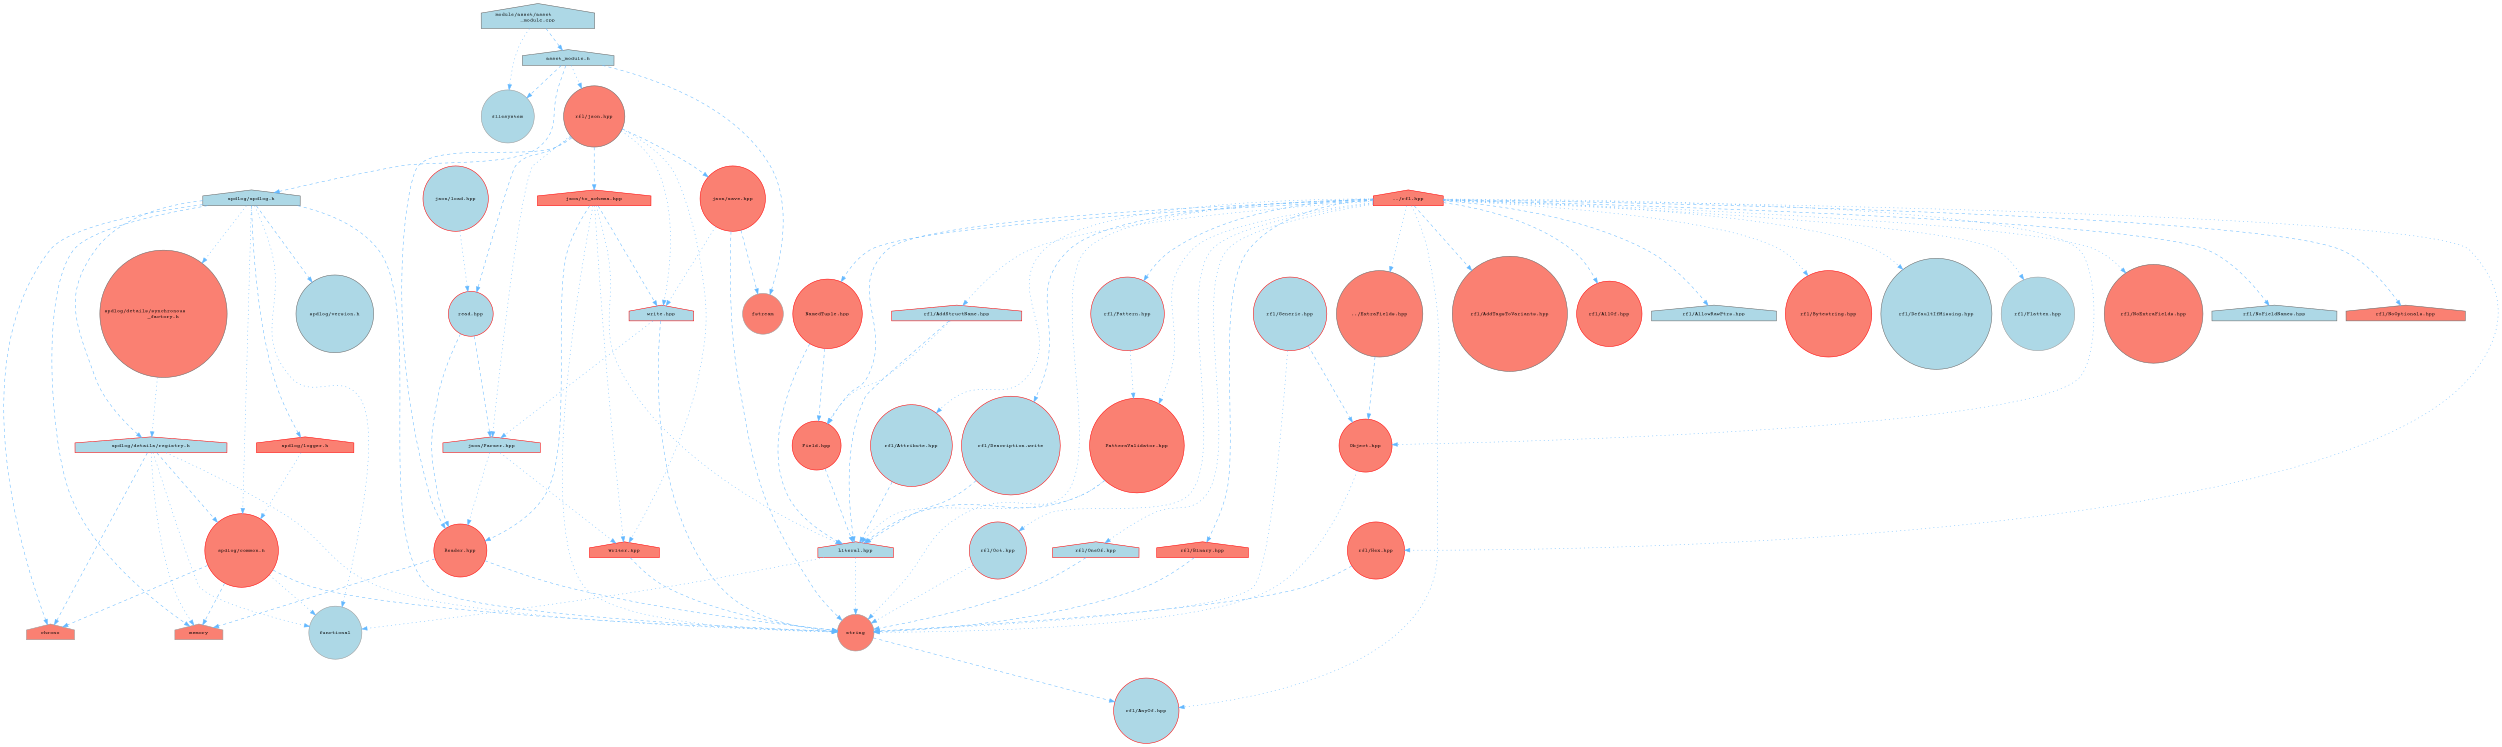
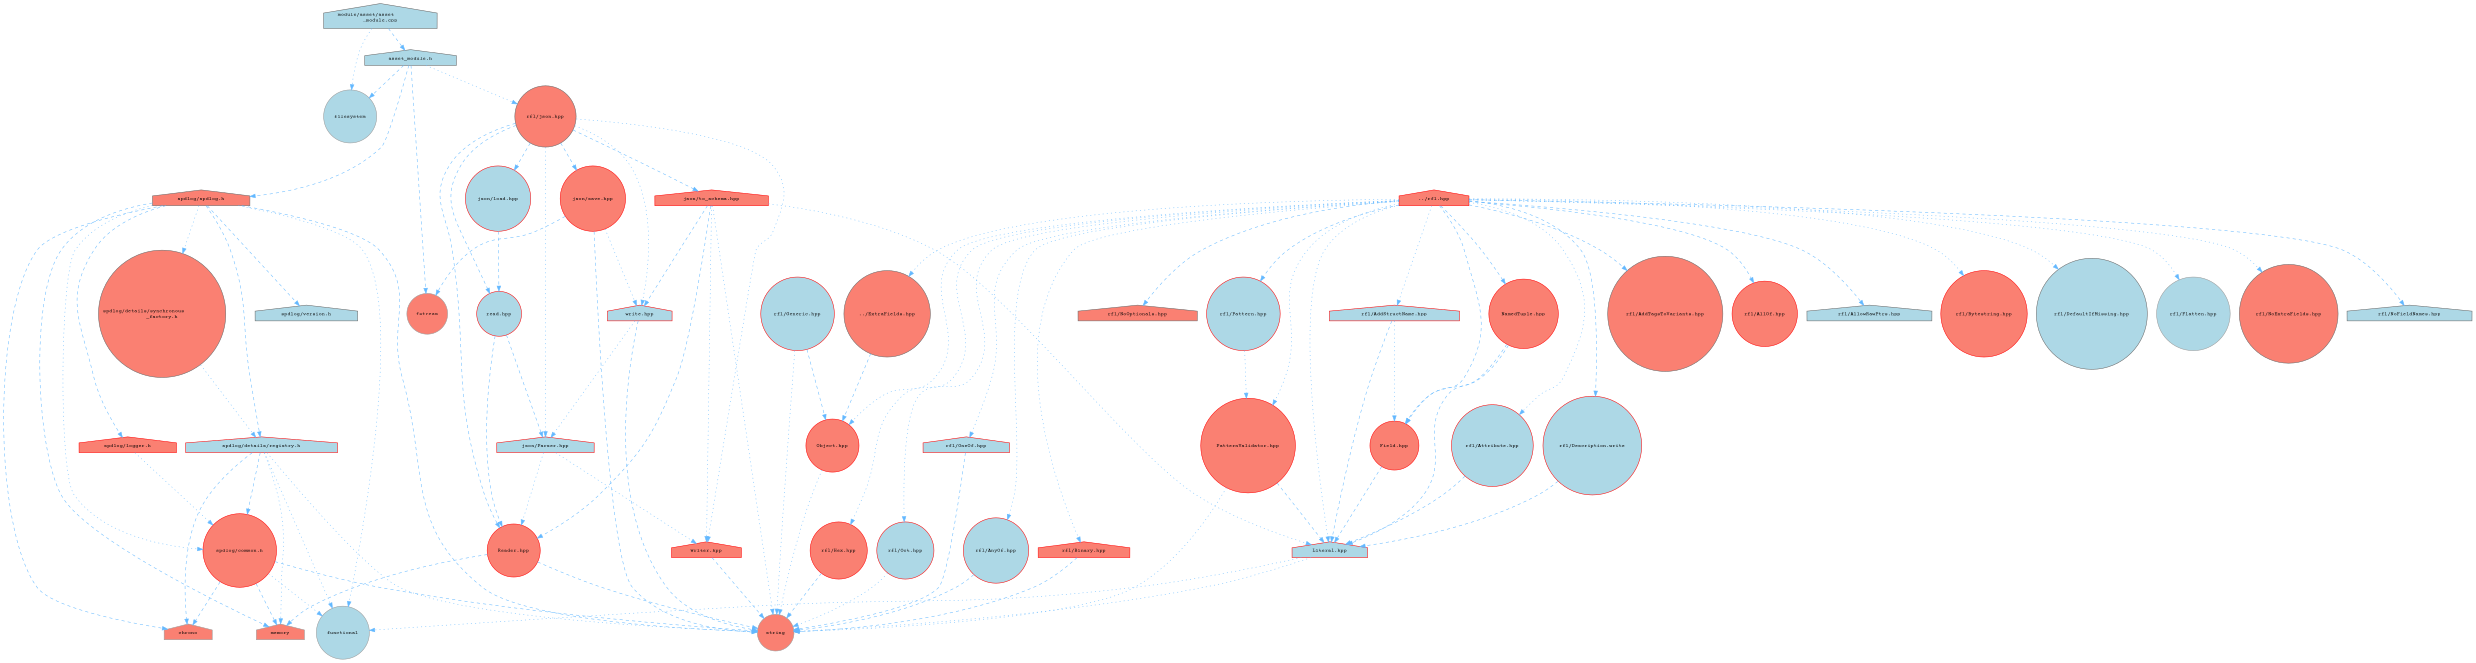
none -> (524, 154)
(252, 199) -> (201, 199)
(464, 259) -> (499, 259)
(335, 314) -> (306, 314)
(1230, 325) -> (1087, 243)
(991, 669) -> (912, 606)
